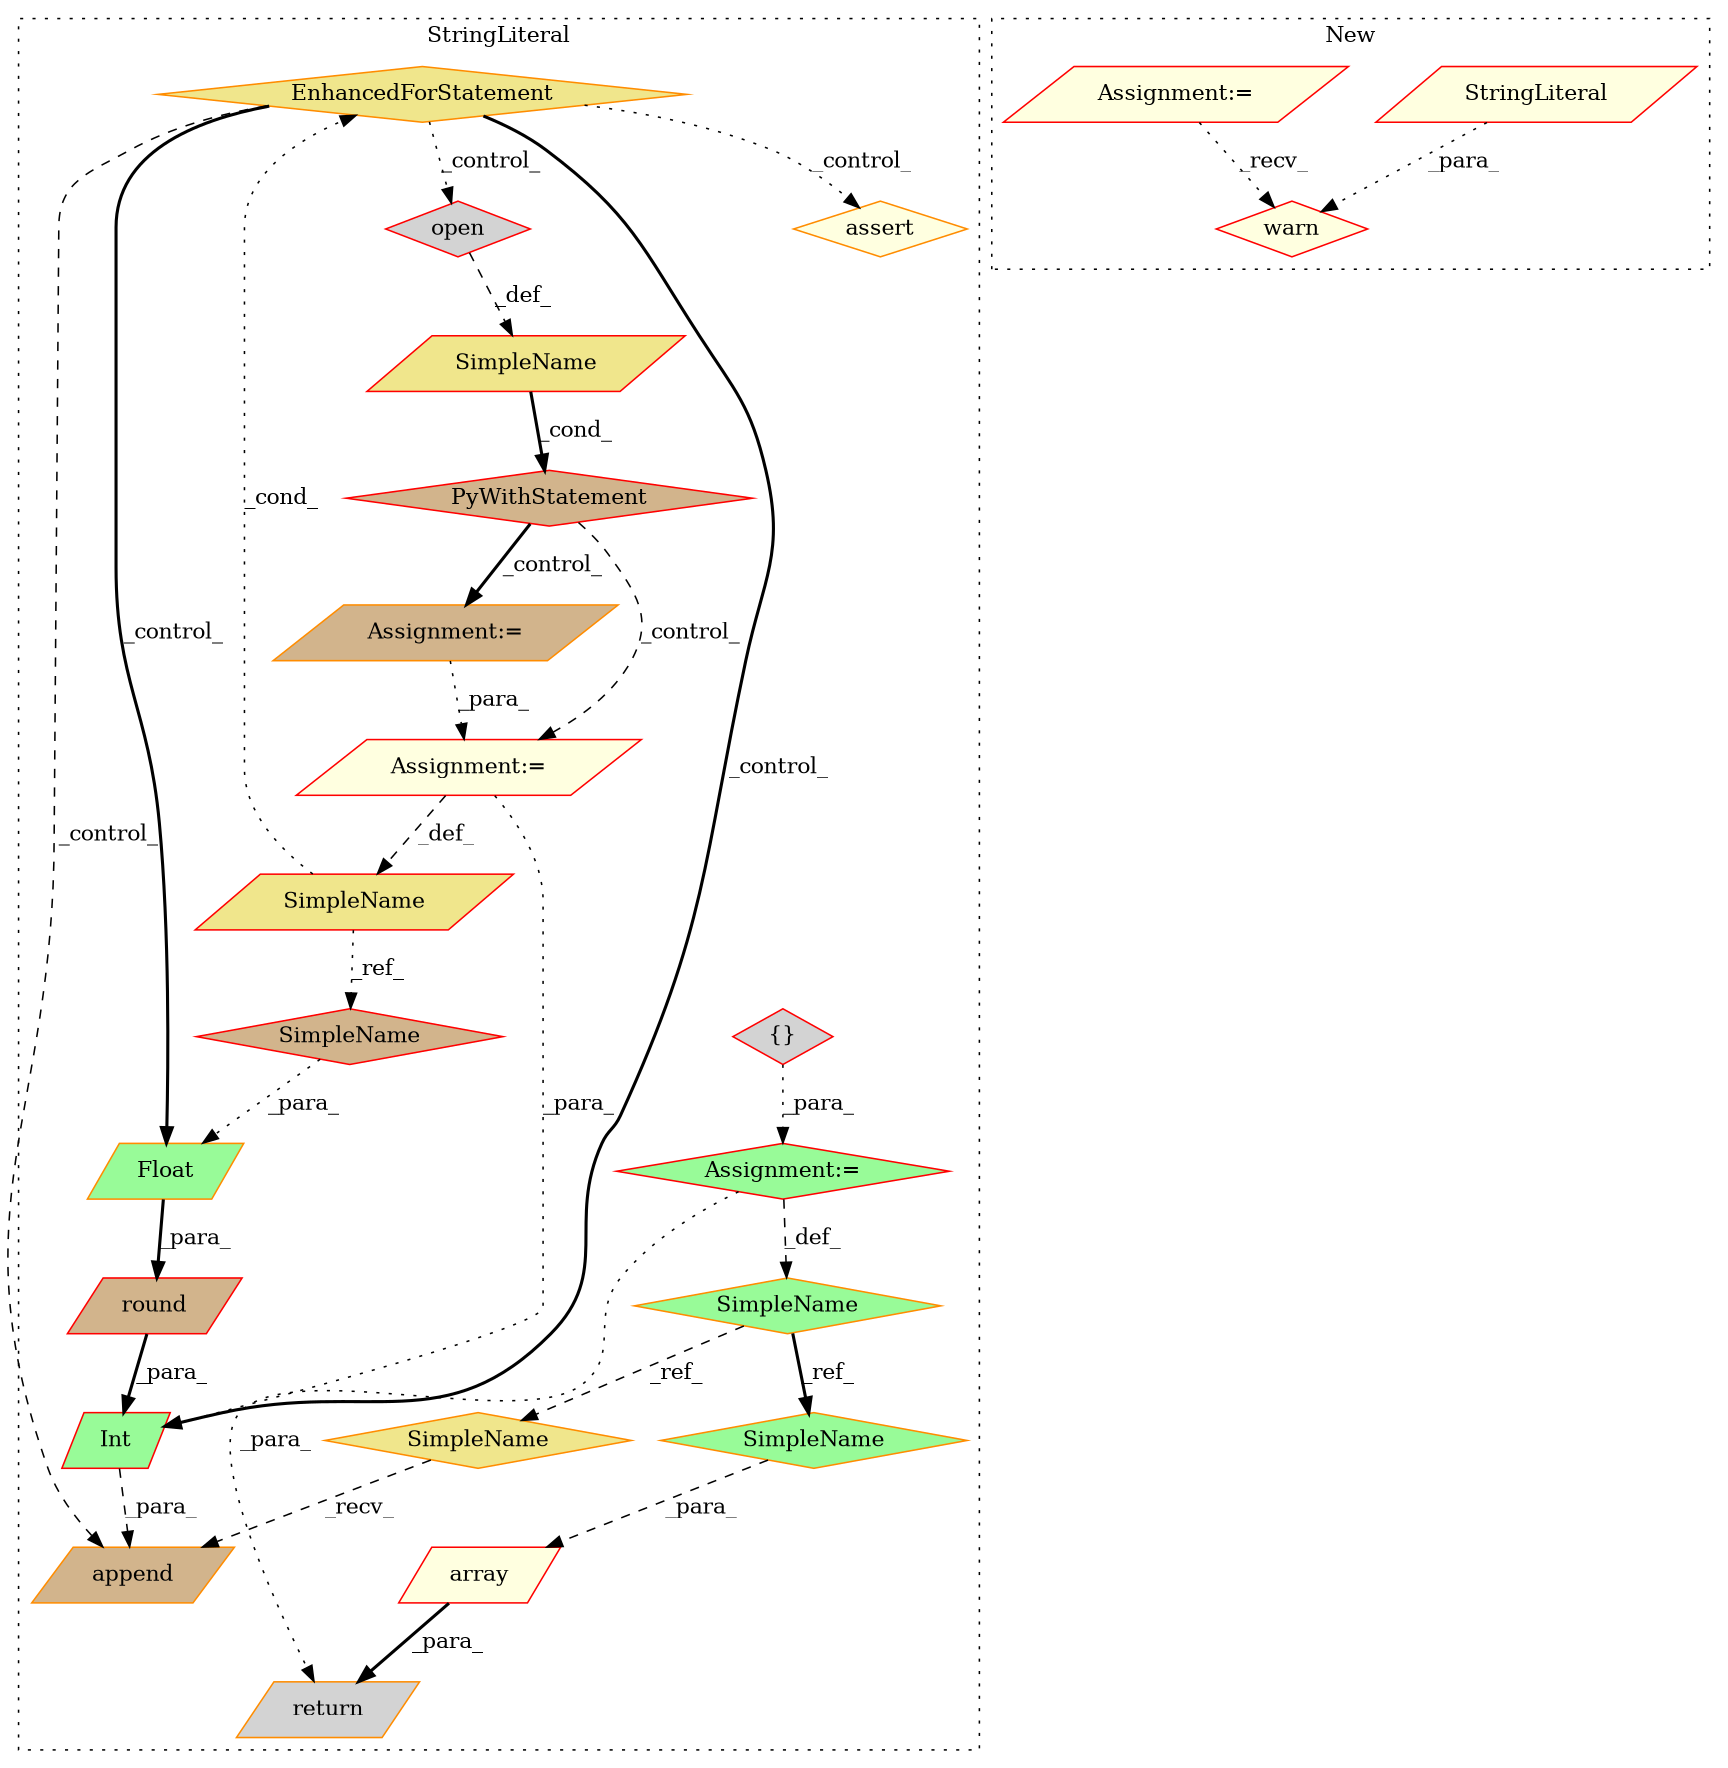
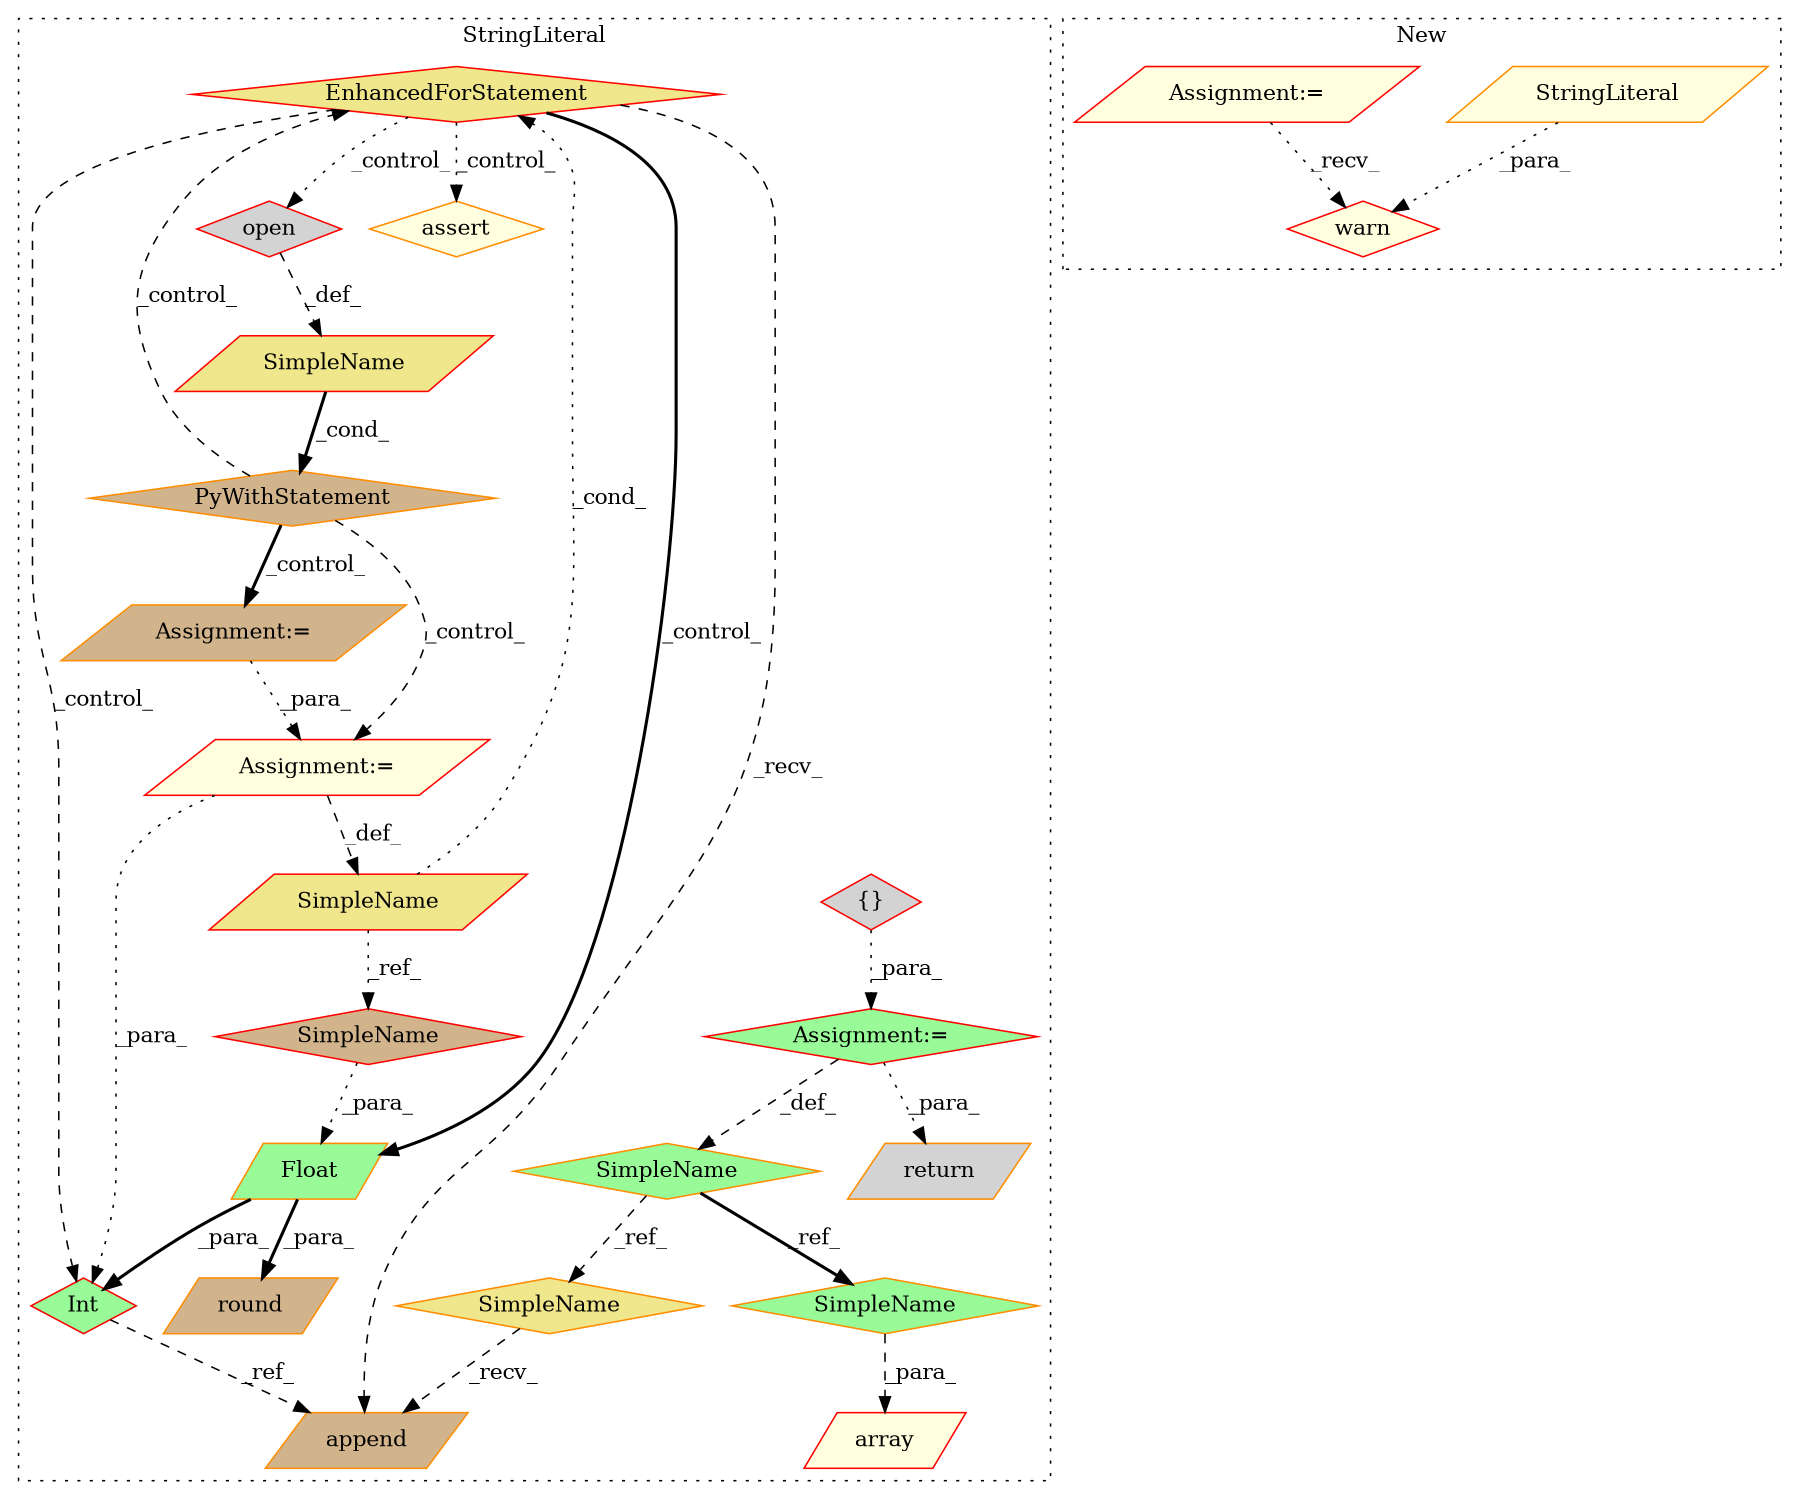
(422, 94) -> (456, 94)
(1536, 94) -> (1608, 94)
none -> (144, 267)
(549, 498) -> (292, 498)
(108, 835) -> (788, 767)
(703, 877) -> (33, 579)
(155, 1306) -> (251, 1306)
(138, 1366) -> (182, 1236)
(116, 1440) -> (84, 1306)
(161, 1508) -> (268, 1373)
(410, 1637) -> none
